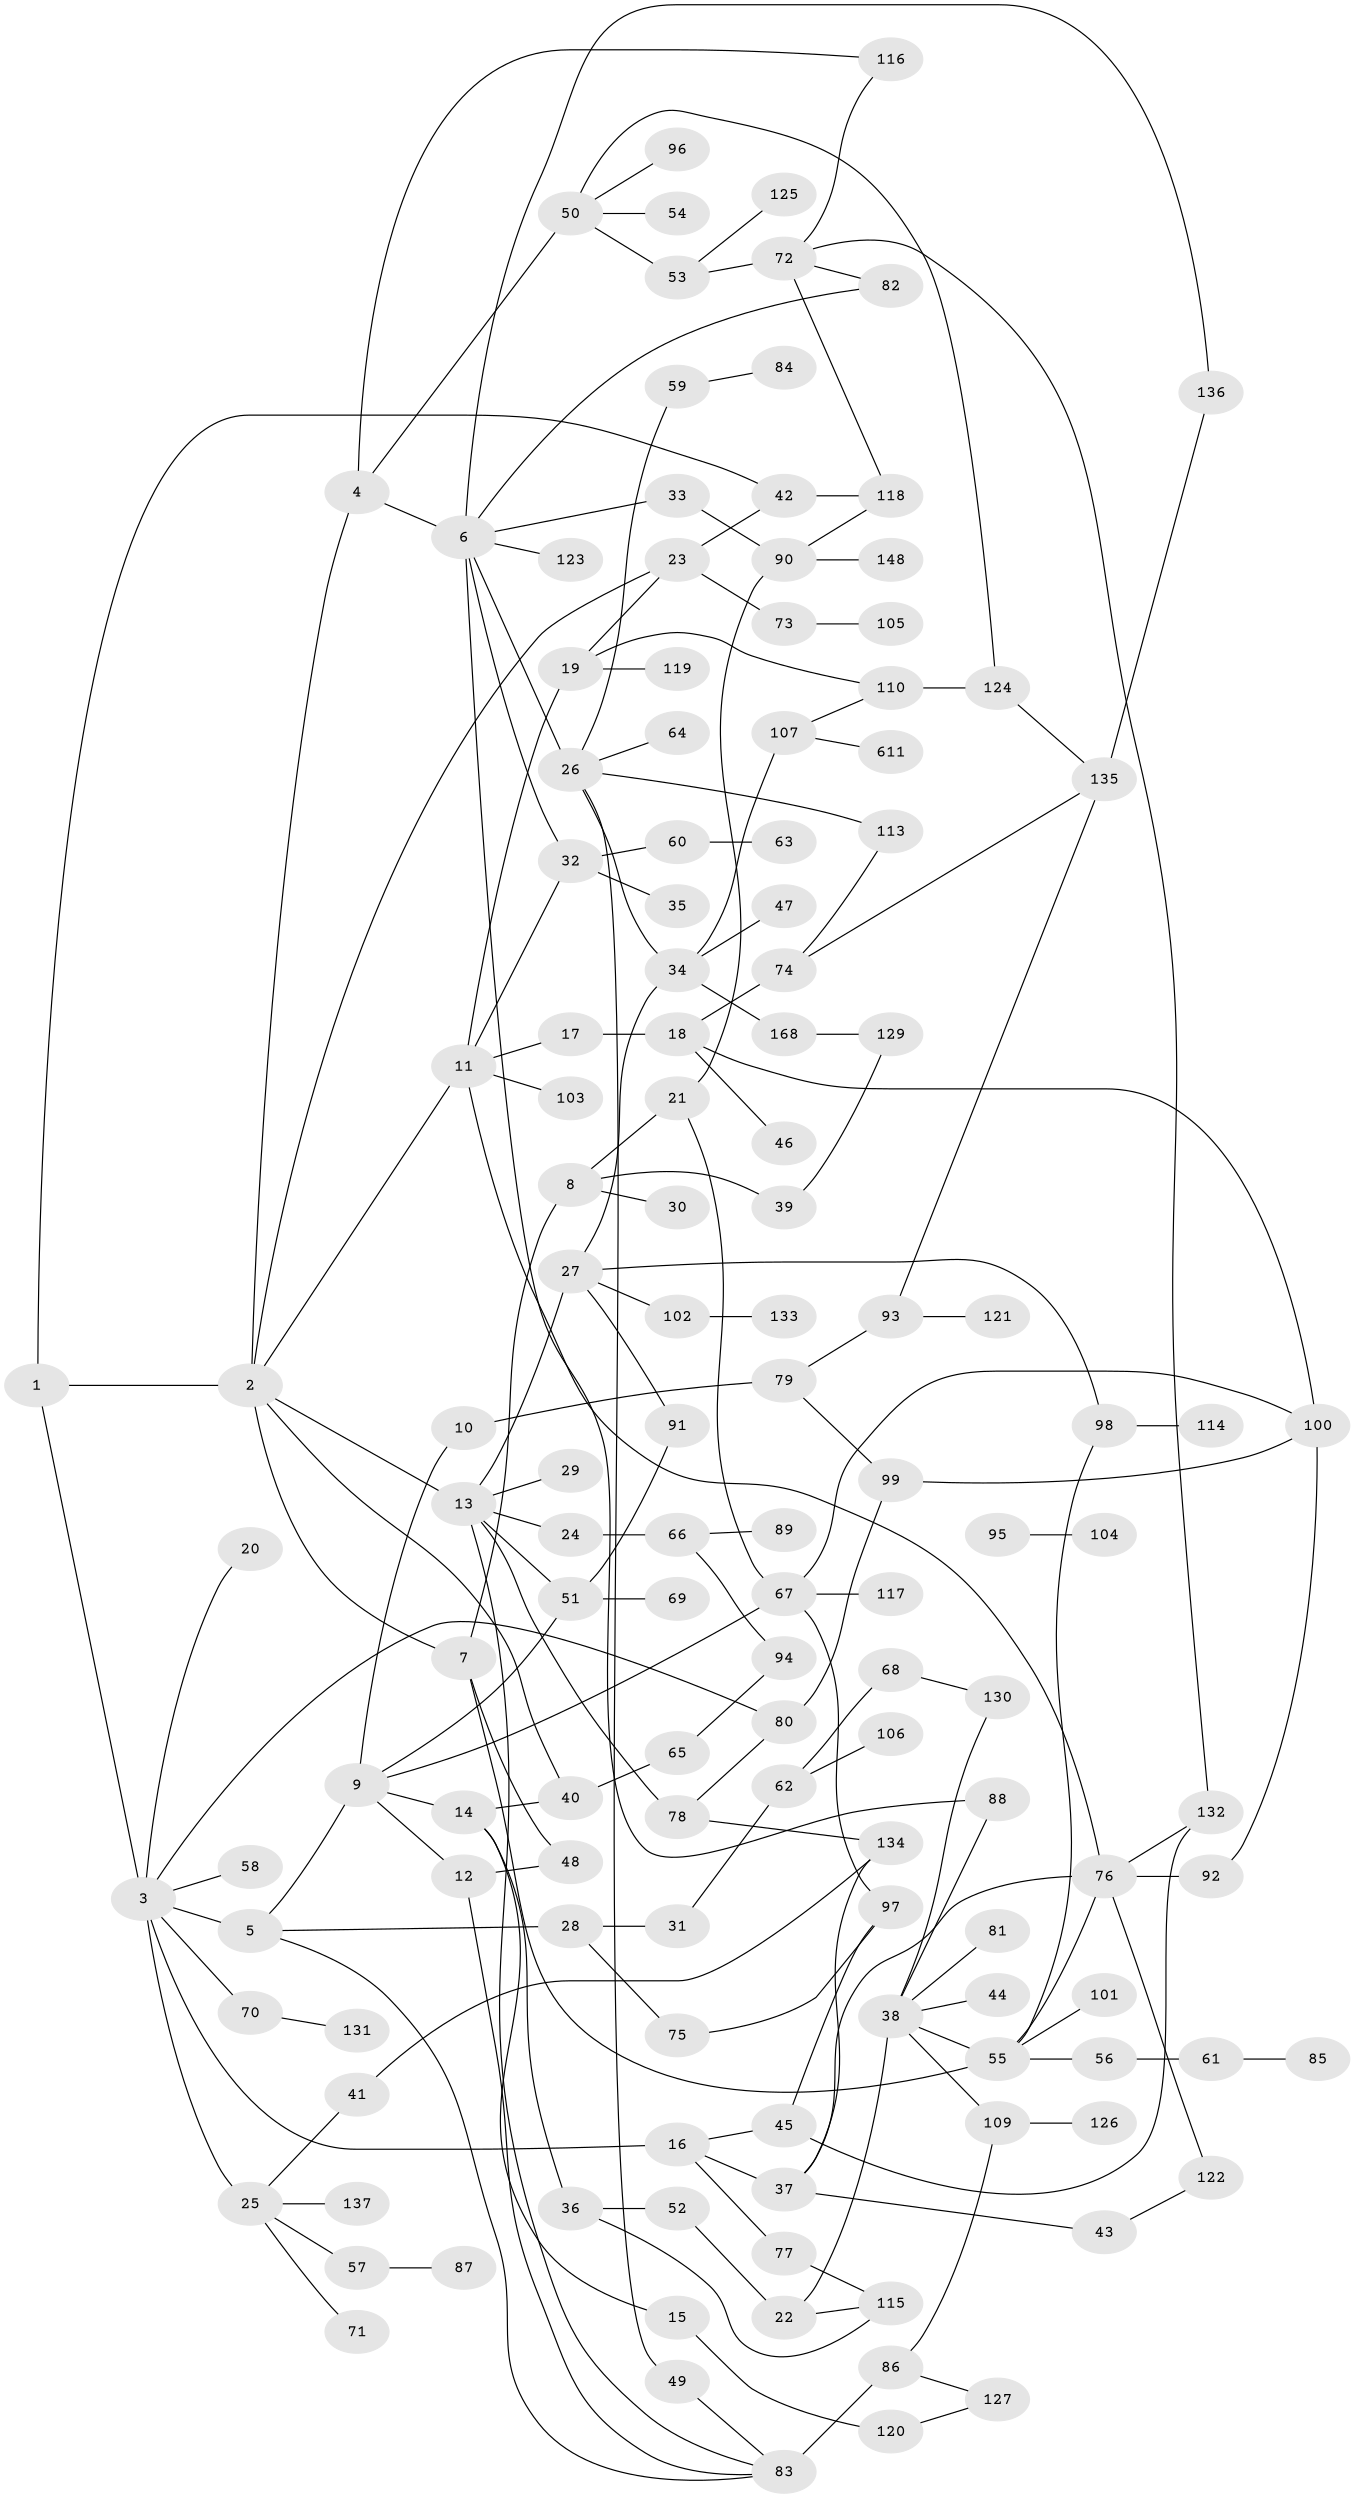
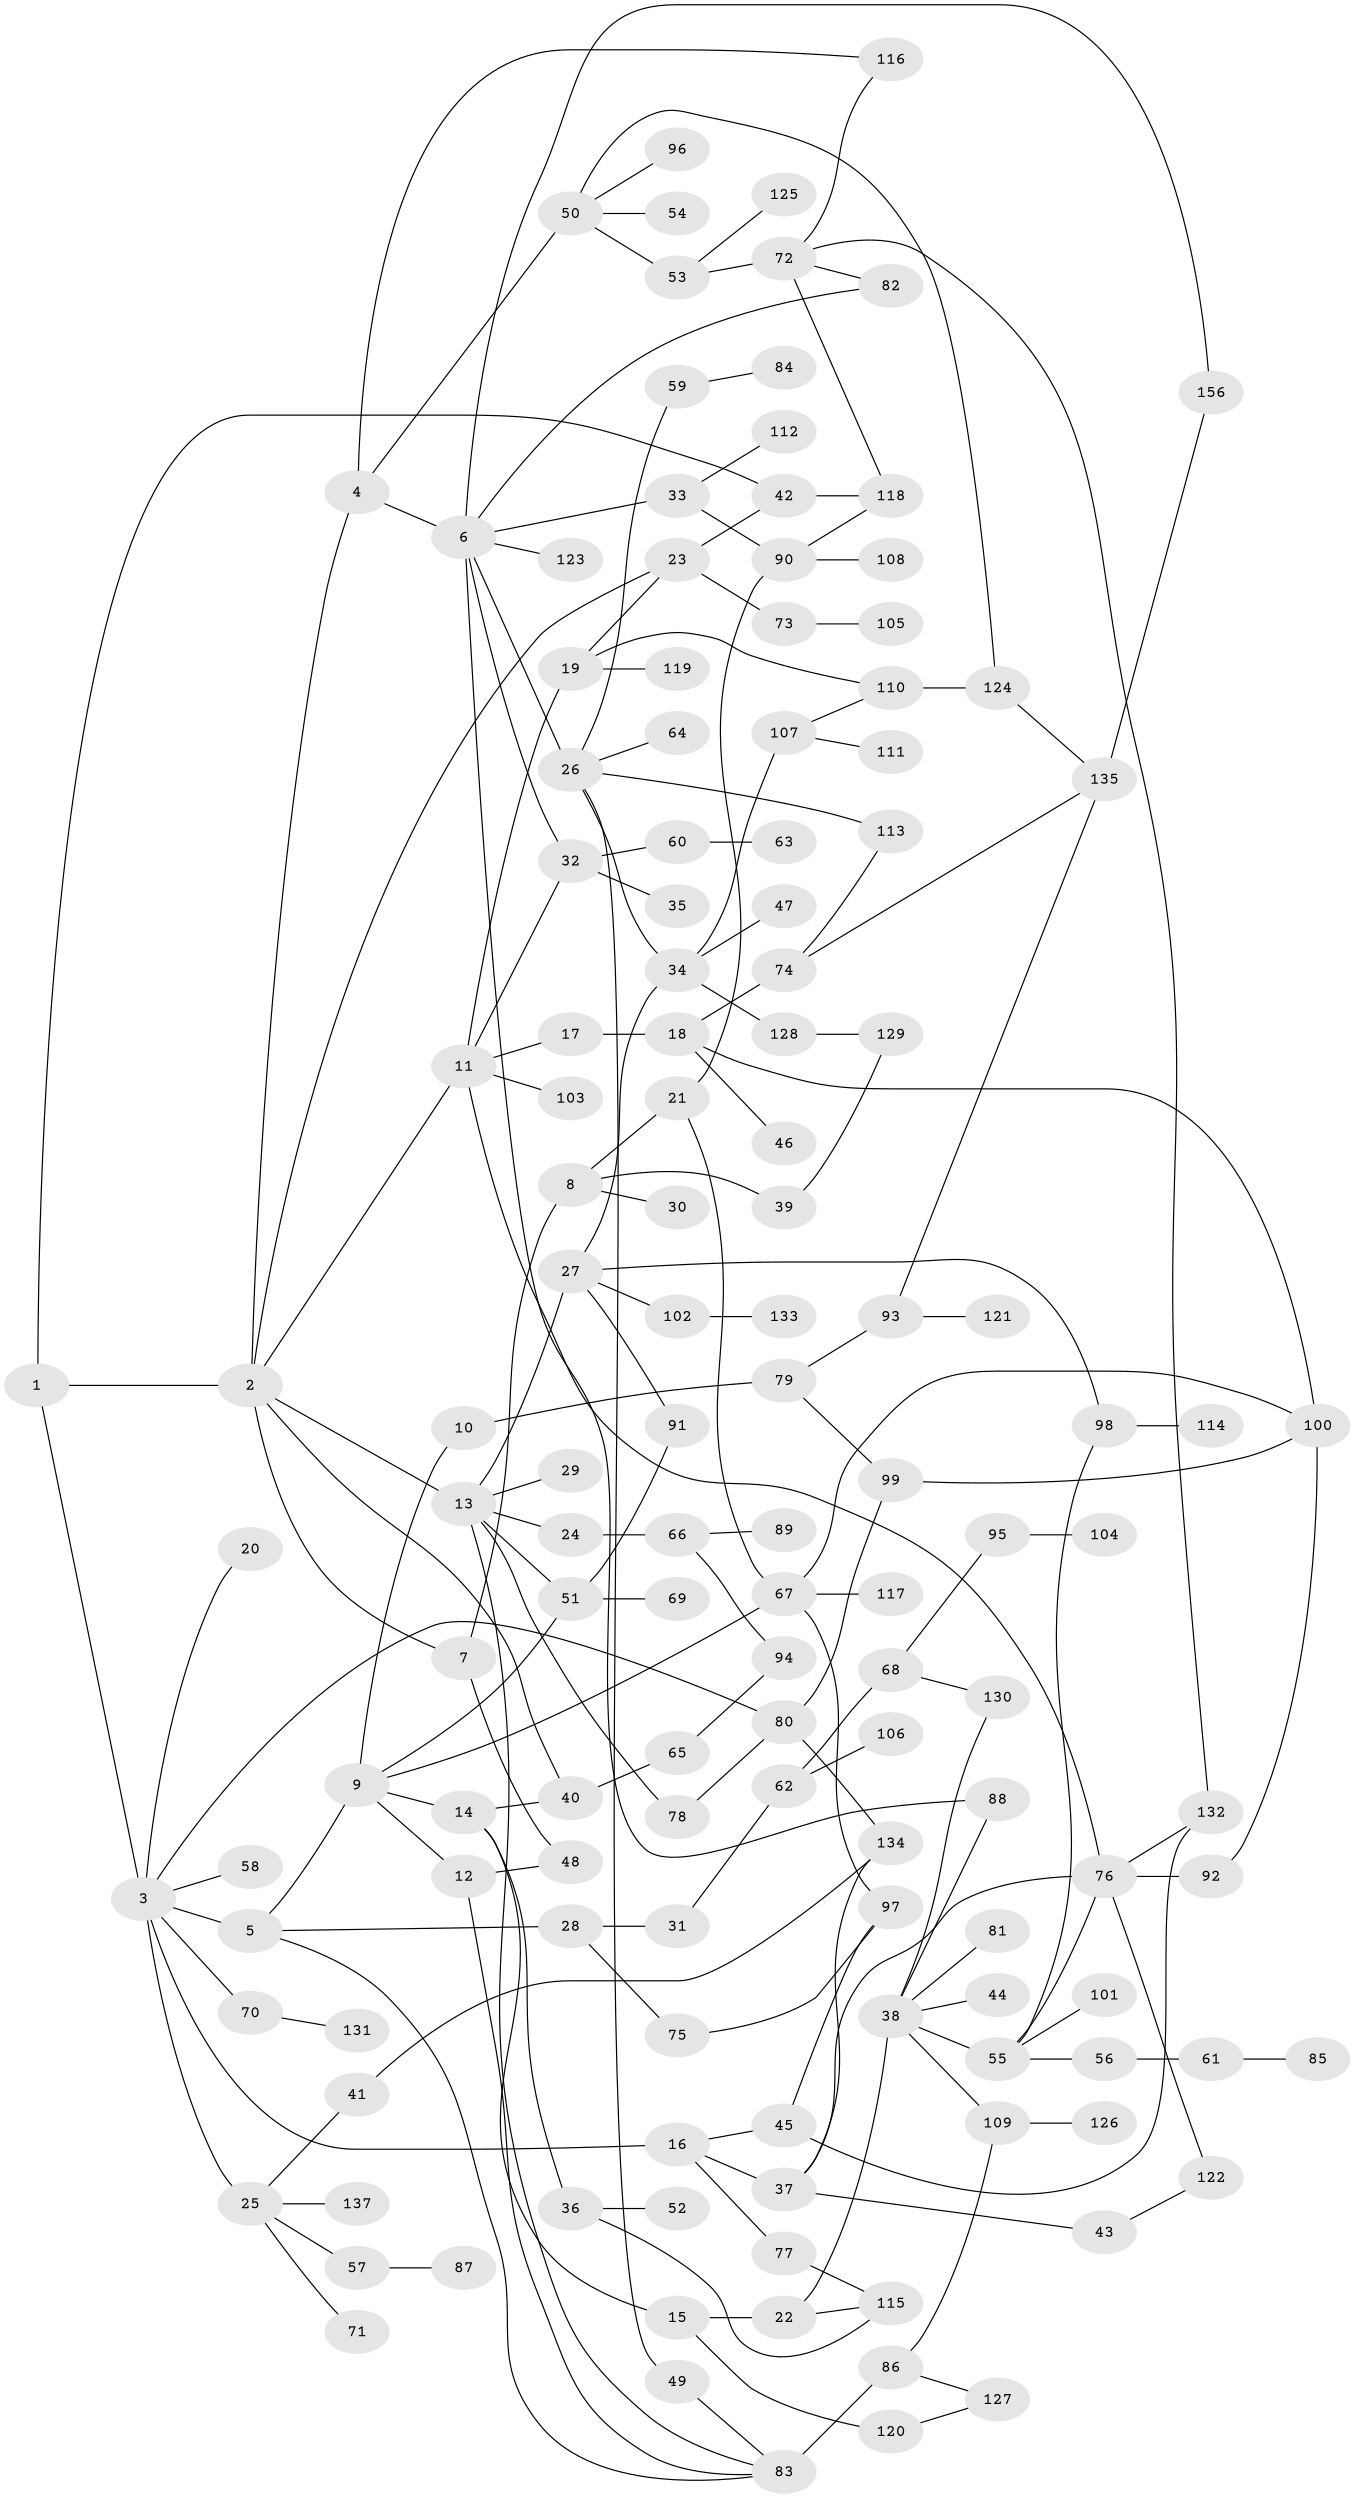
(1211, 393) -> (1211, 393)
none -> (784, 432)
(891, 560) -> (891, 560)
(891, 752) -> (891, 752)
(784, 1034) -> (784, 1034)
none -> (944, 1603)
(769, 1828) -> (845, 1788)
(594, 2038) -> none
(731, 2263) -> (736, 2318)
